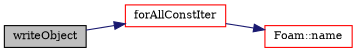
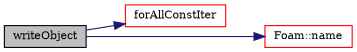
(240, 26) -> (170, 37)
